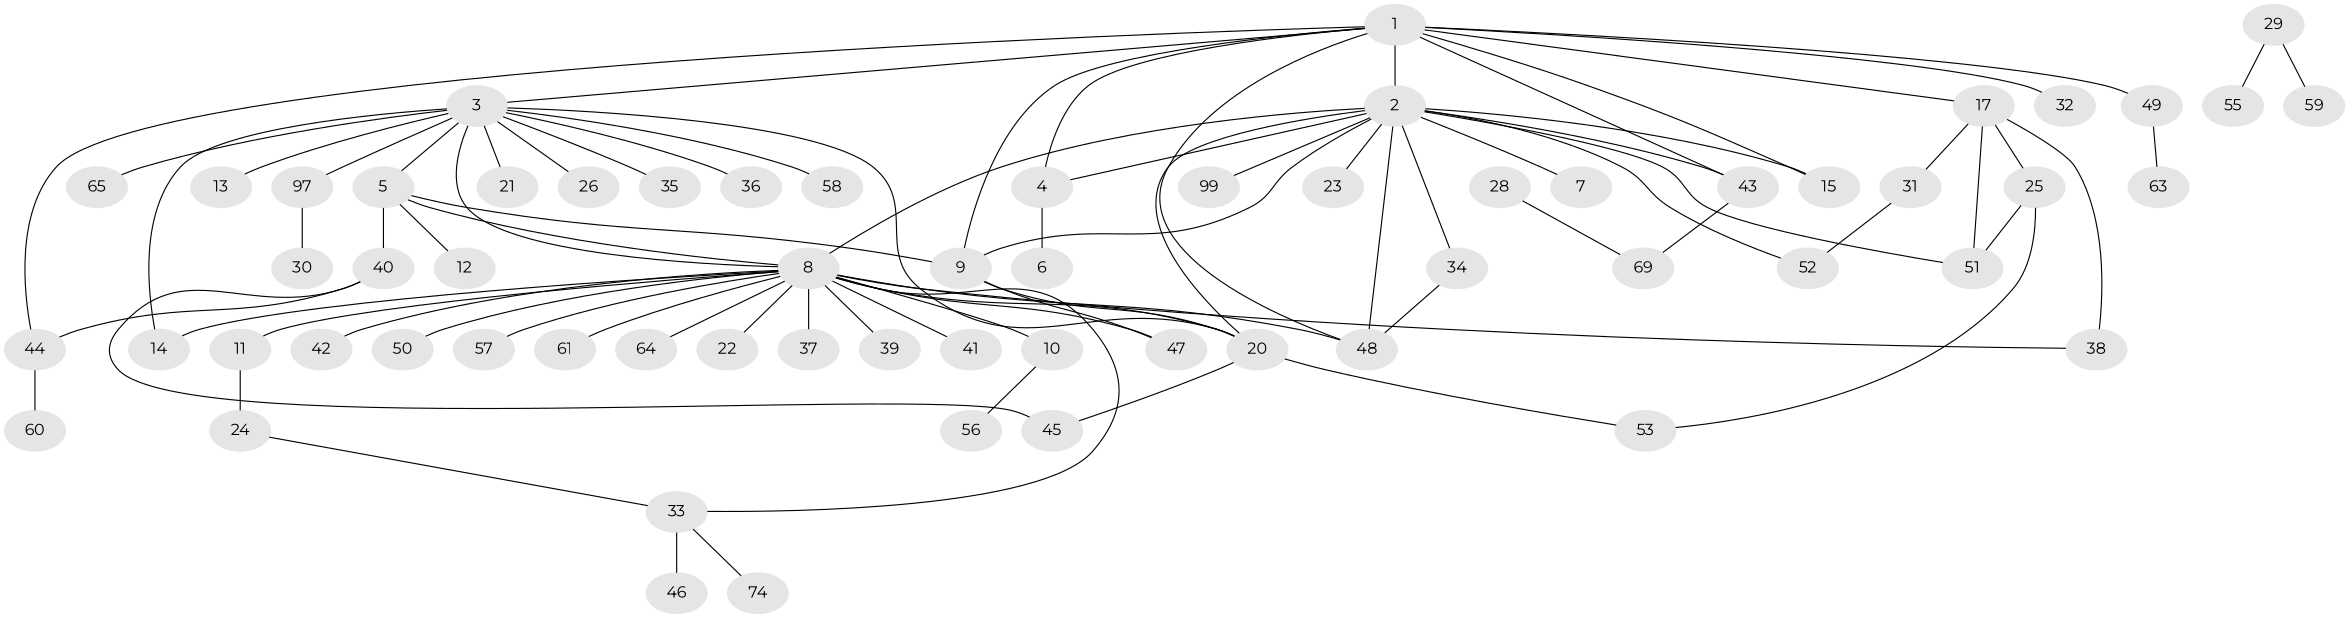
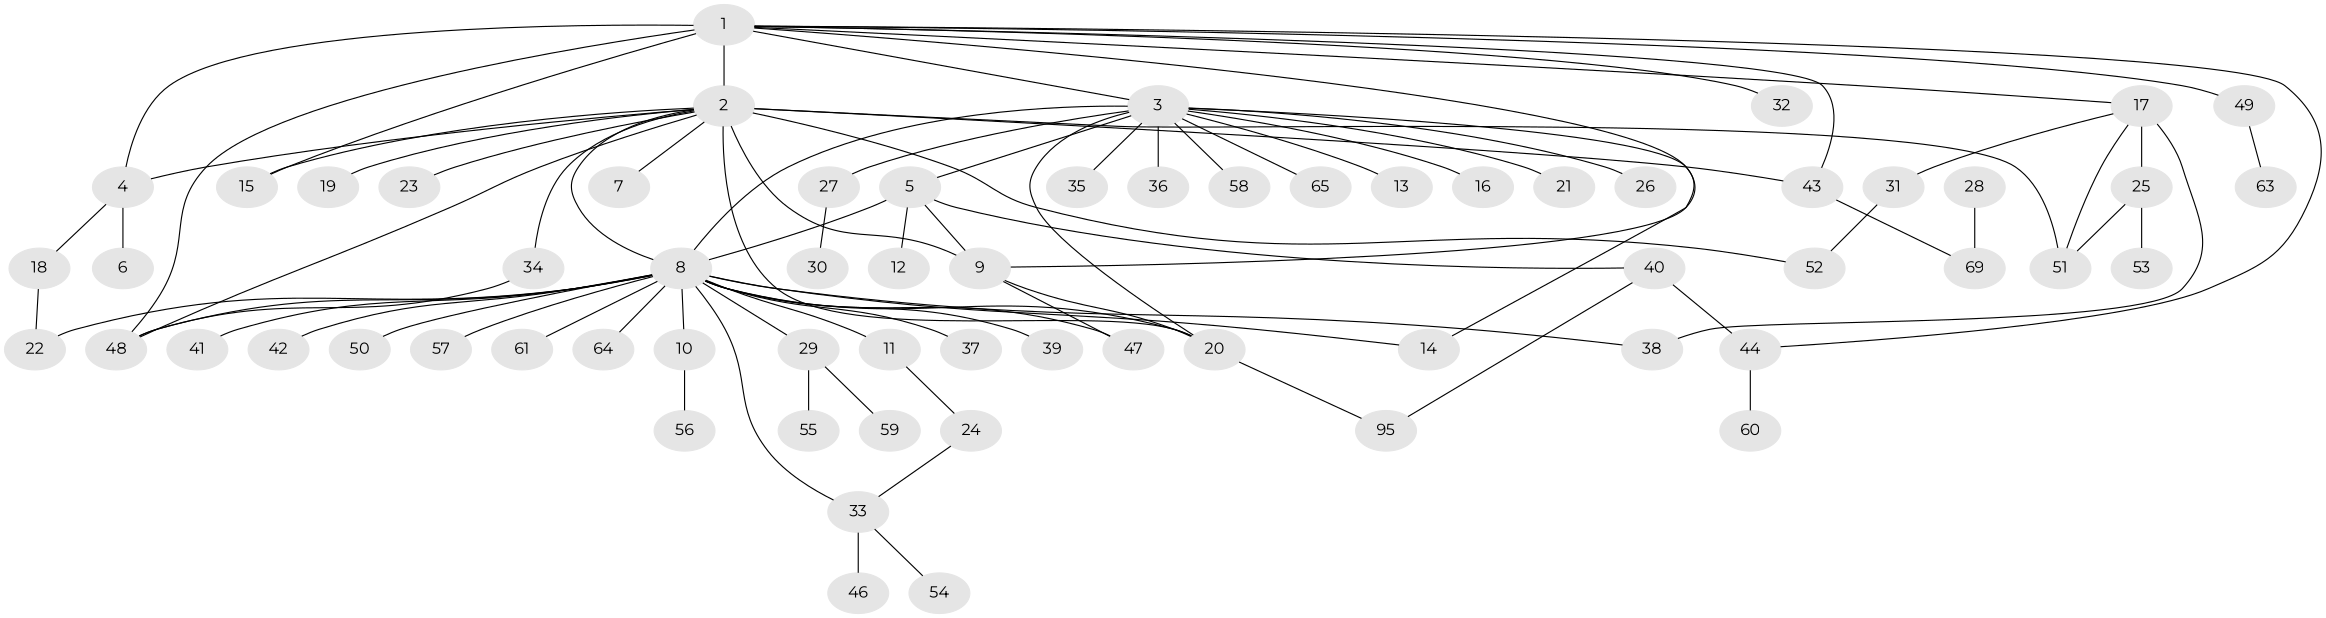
(302, 187) -> (829, 187)
(1209, 187) -> (328, 187)
none -> (1483, 187)
none -> (39, 268)
none -> (745, 309)
(1450, 396) -> none
(1052, 431) -> (1386, 431)
(758, 593) -> (939, 593)
